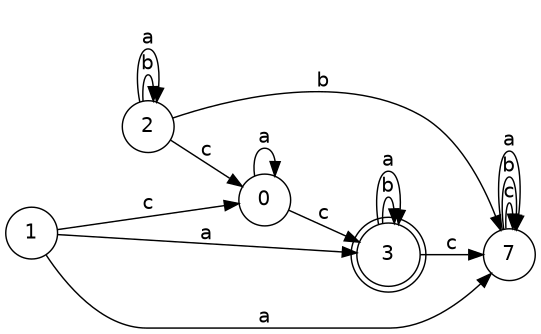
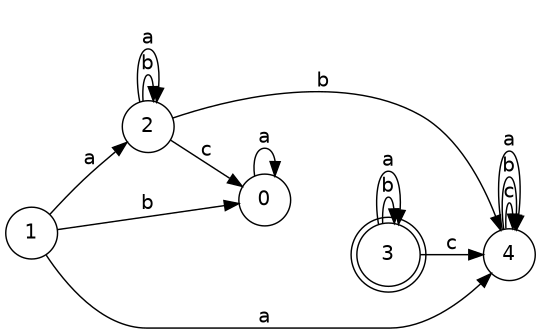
(148, 204) -> (148, 204)
(317, 223) -> none
(200, 243) -> (81, 182)
(509, 255) -> (509, 255)
